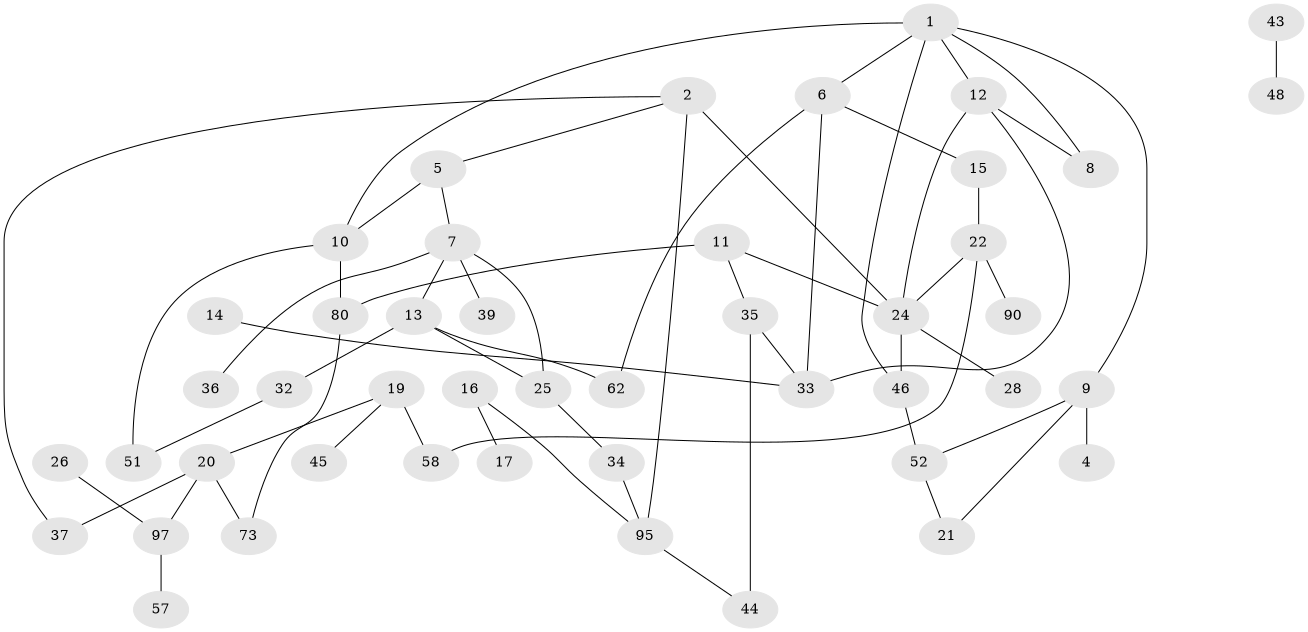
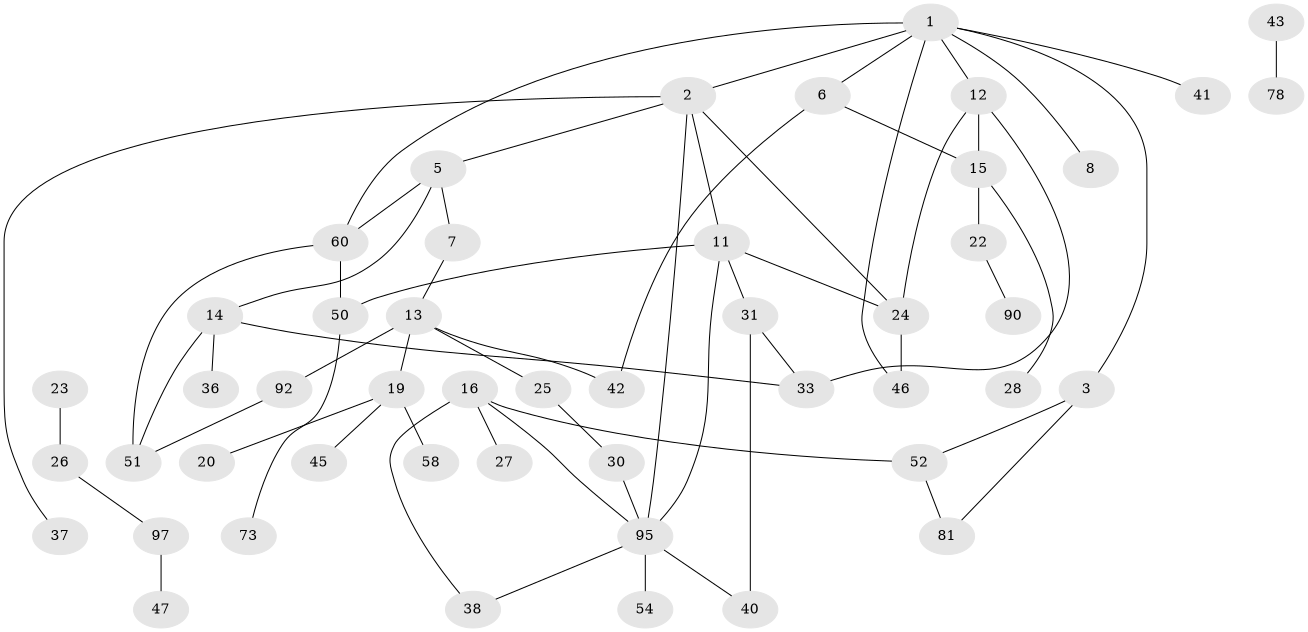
none -> (809, 59)
none -> (1203, 96)
(1276, 96) -> (1276, 96)
(1035, 133) -> (979, 133)
none -> (705, 169)
(815, 242) -> none
(340, 243) -> (340, 243)
none -> (354, 275)
(940, 279) -> none
(314, 292) -> (213, 353)
(526, 302) -> none
(340, 316) -> (340, 316)
(487, 316) -> none
(750, 316) -> (750, 316)
(954, 350) -> (1044, 276)
none -> (405, 354)
none -> (166, 386)
none -> (60, 389)
(284, 389) -> (284, 389)
(617, 389) -> (617, 389)
(1087, 389) -> (1087, 389)
none -> (708, 396)
(911, 429) -> (689, 444)
(774, 442) -> none
(505, 463) -> (505, 463)
(617, 463) -> (617, 463)
(1087, 463) -> none
(134, 500) -> none
(184, 500) -> none
(228, 500) -> none
(947, 536) -> (947, 536)
(161, 610) -> (161, 610)
none -> (473, 610)
none -> (645, 610)
(750, 610) -> (750, 610)
